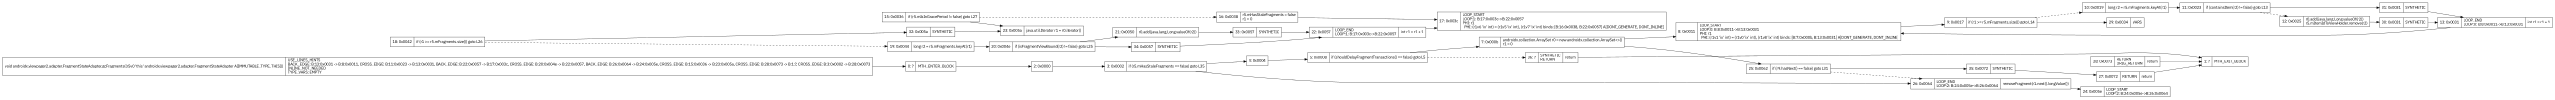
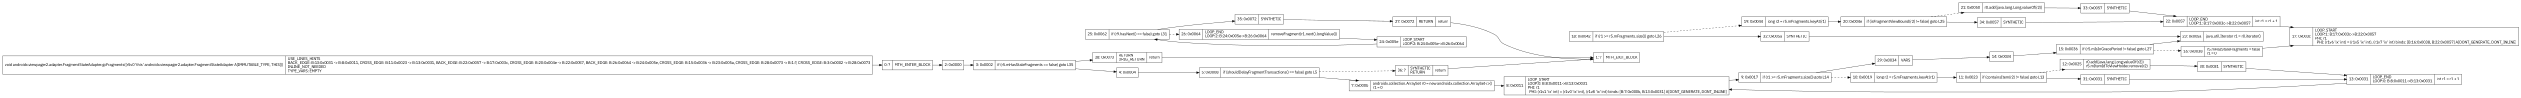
(1098, 40) -> (1946, 15)
(1692, 53) -> (1267, 46)
none -> (2002, 57)
(1552, 83) -> (1083, 61)
